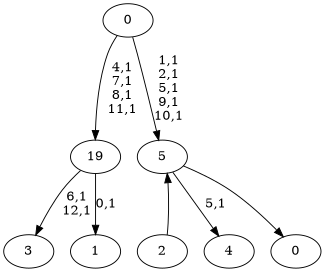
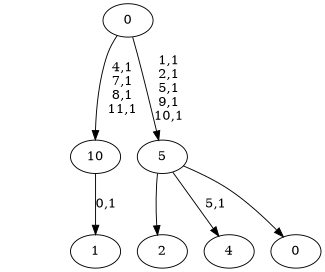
(96, 157) -> (96, 157)
(169, 209) -> (156, 200)
(29, 251) -> none
